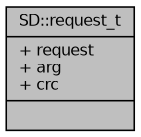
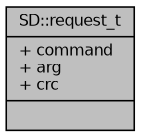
(57, 51) -> (66, 51)
